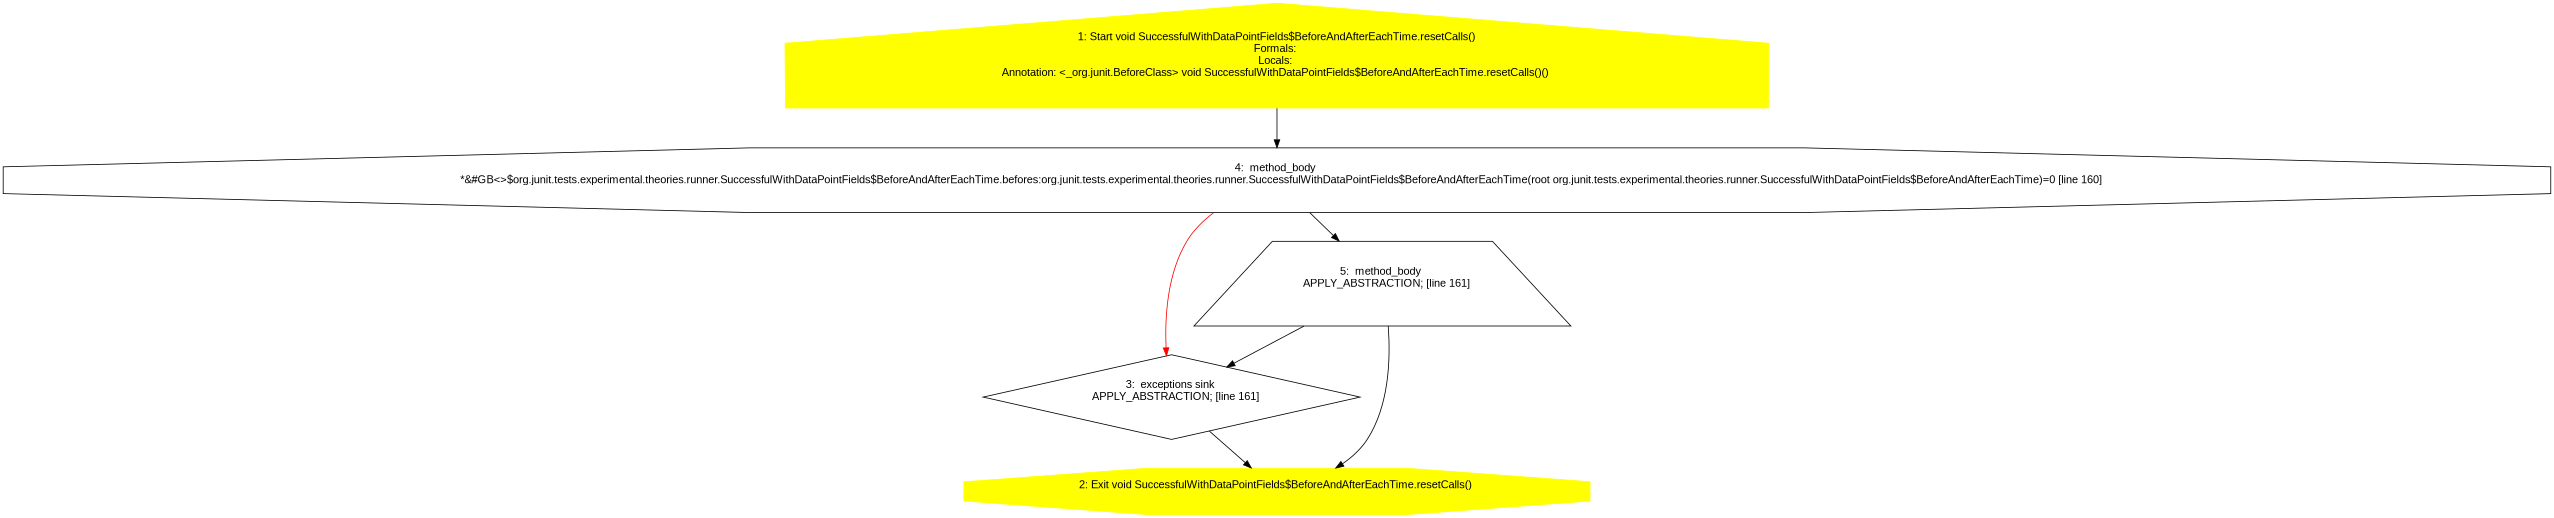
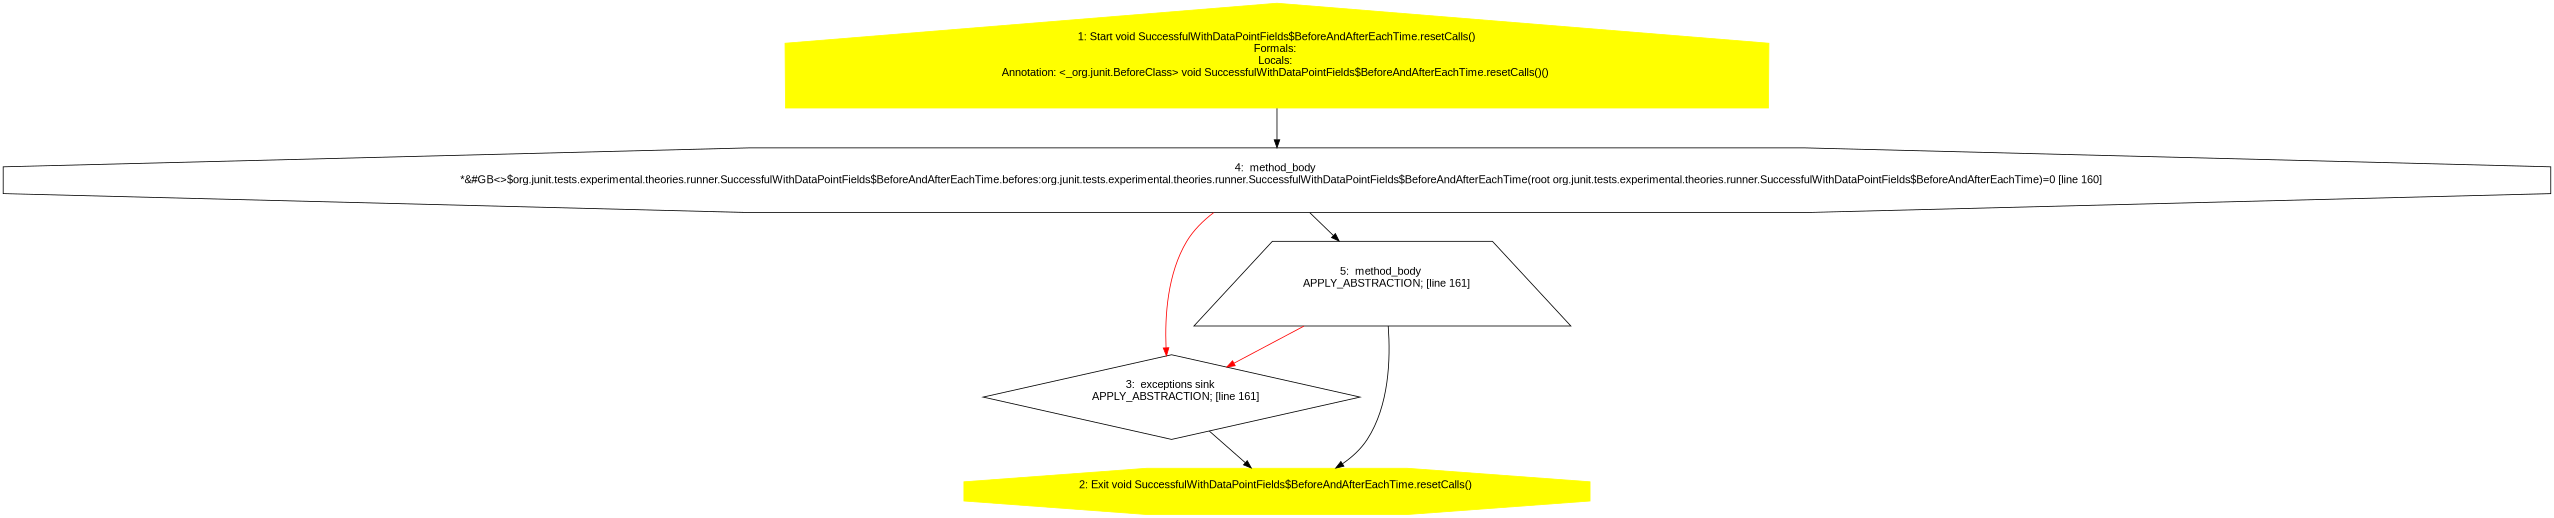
(1269, 345) -> (1269, 345)
